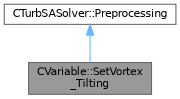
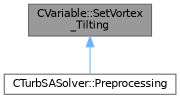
(90, 49) -> (90, 60)
